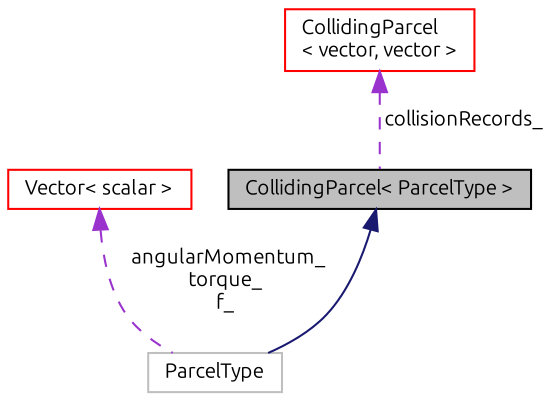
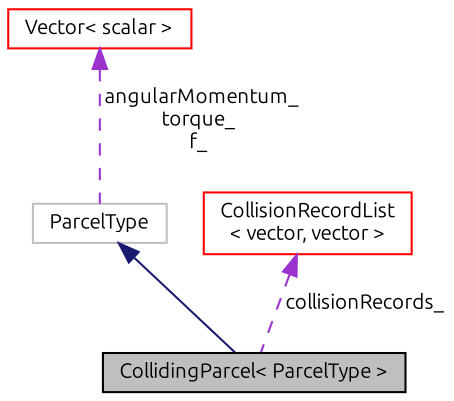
(380, 40) -> (308, 223)
(335, 305) -> (185, 305)
